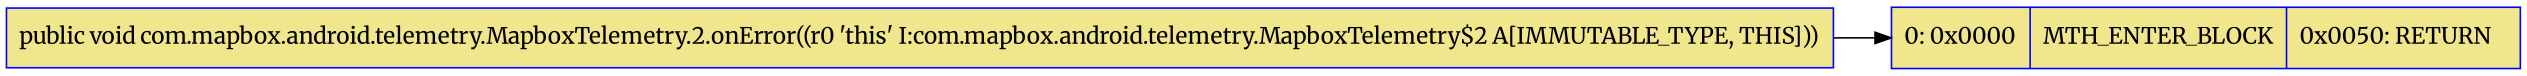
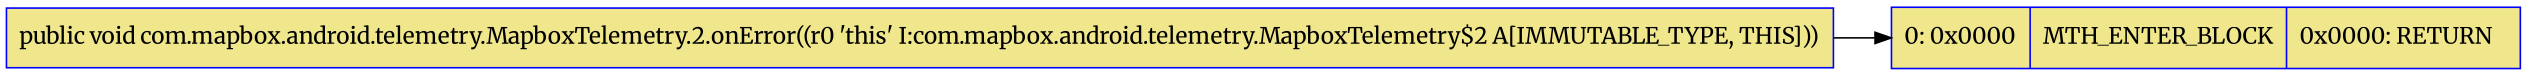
(2403, 37) -> (2403, 37)
